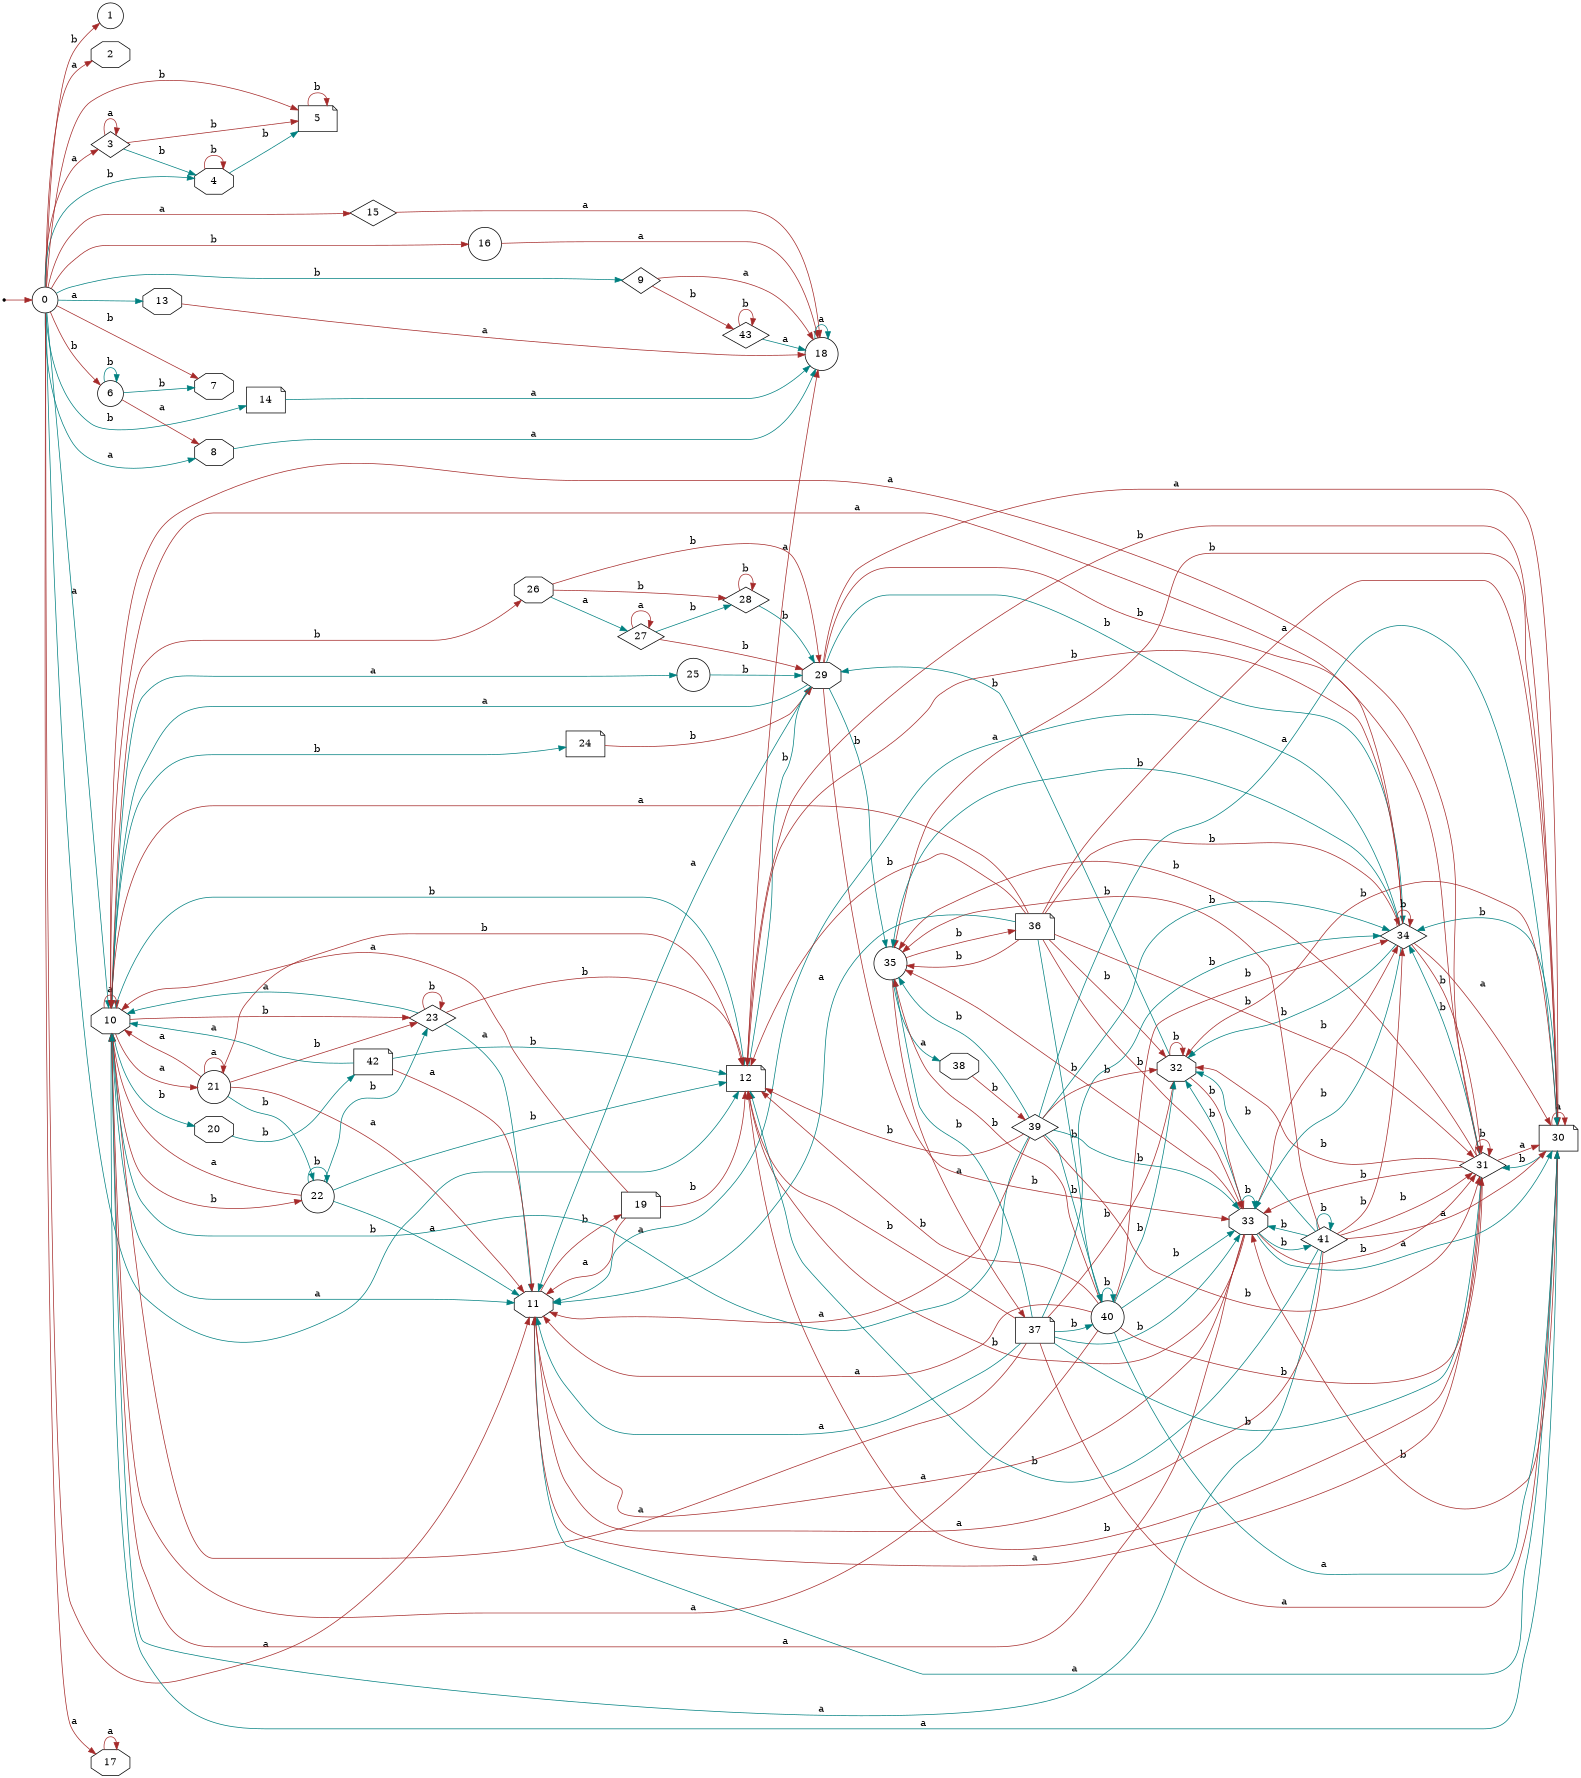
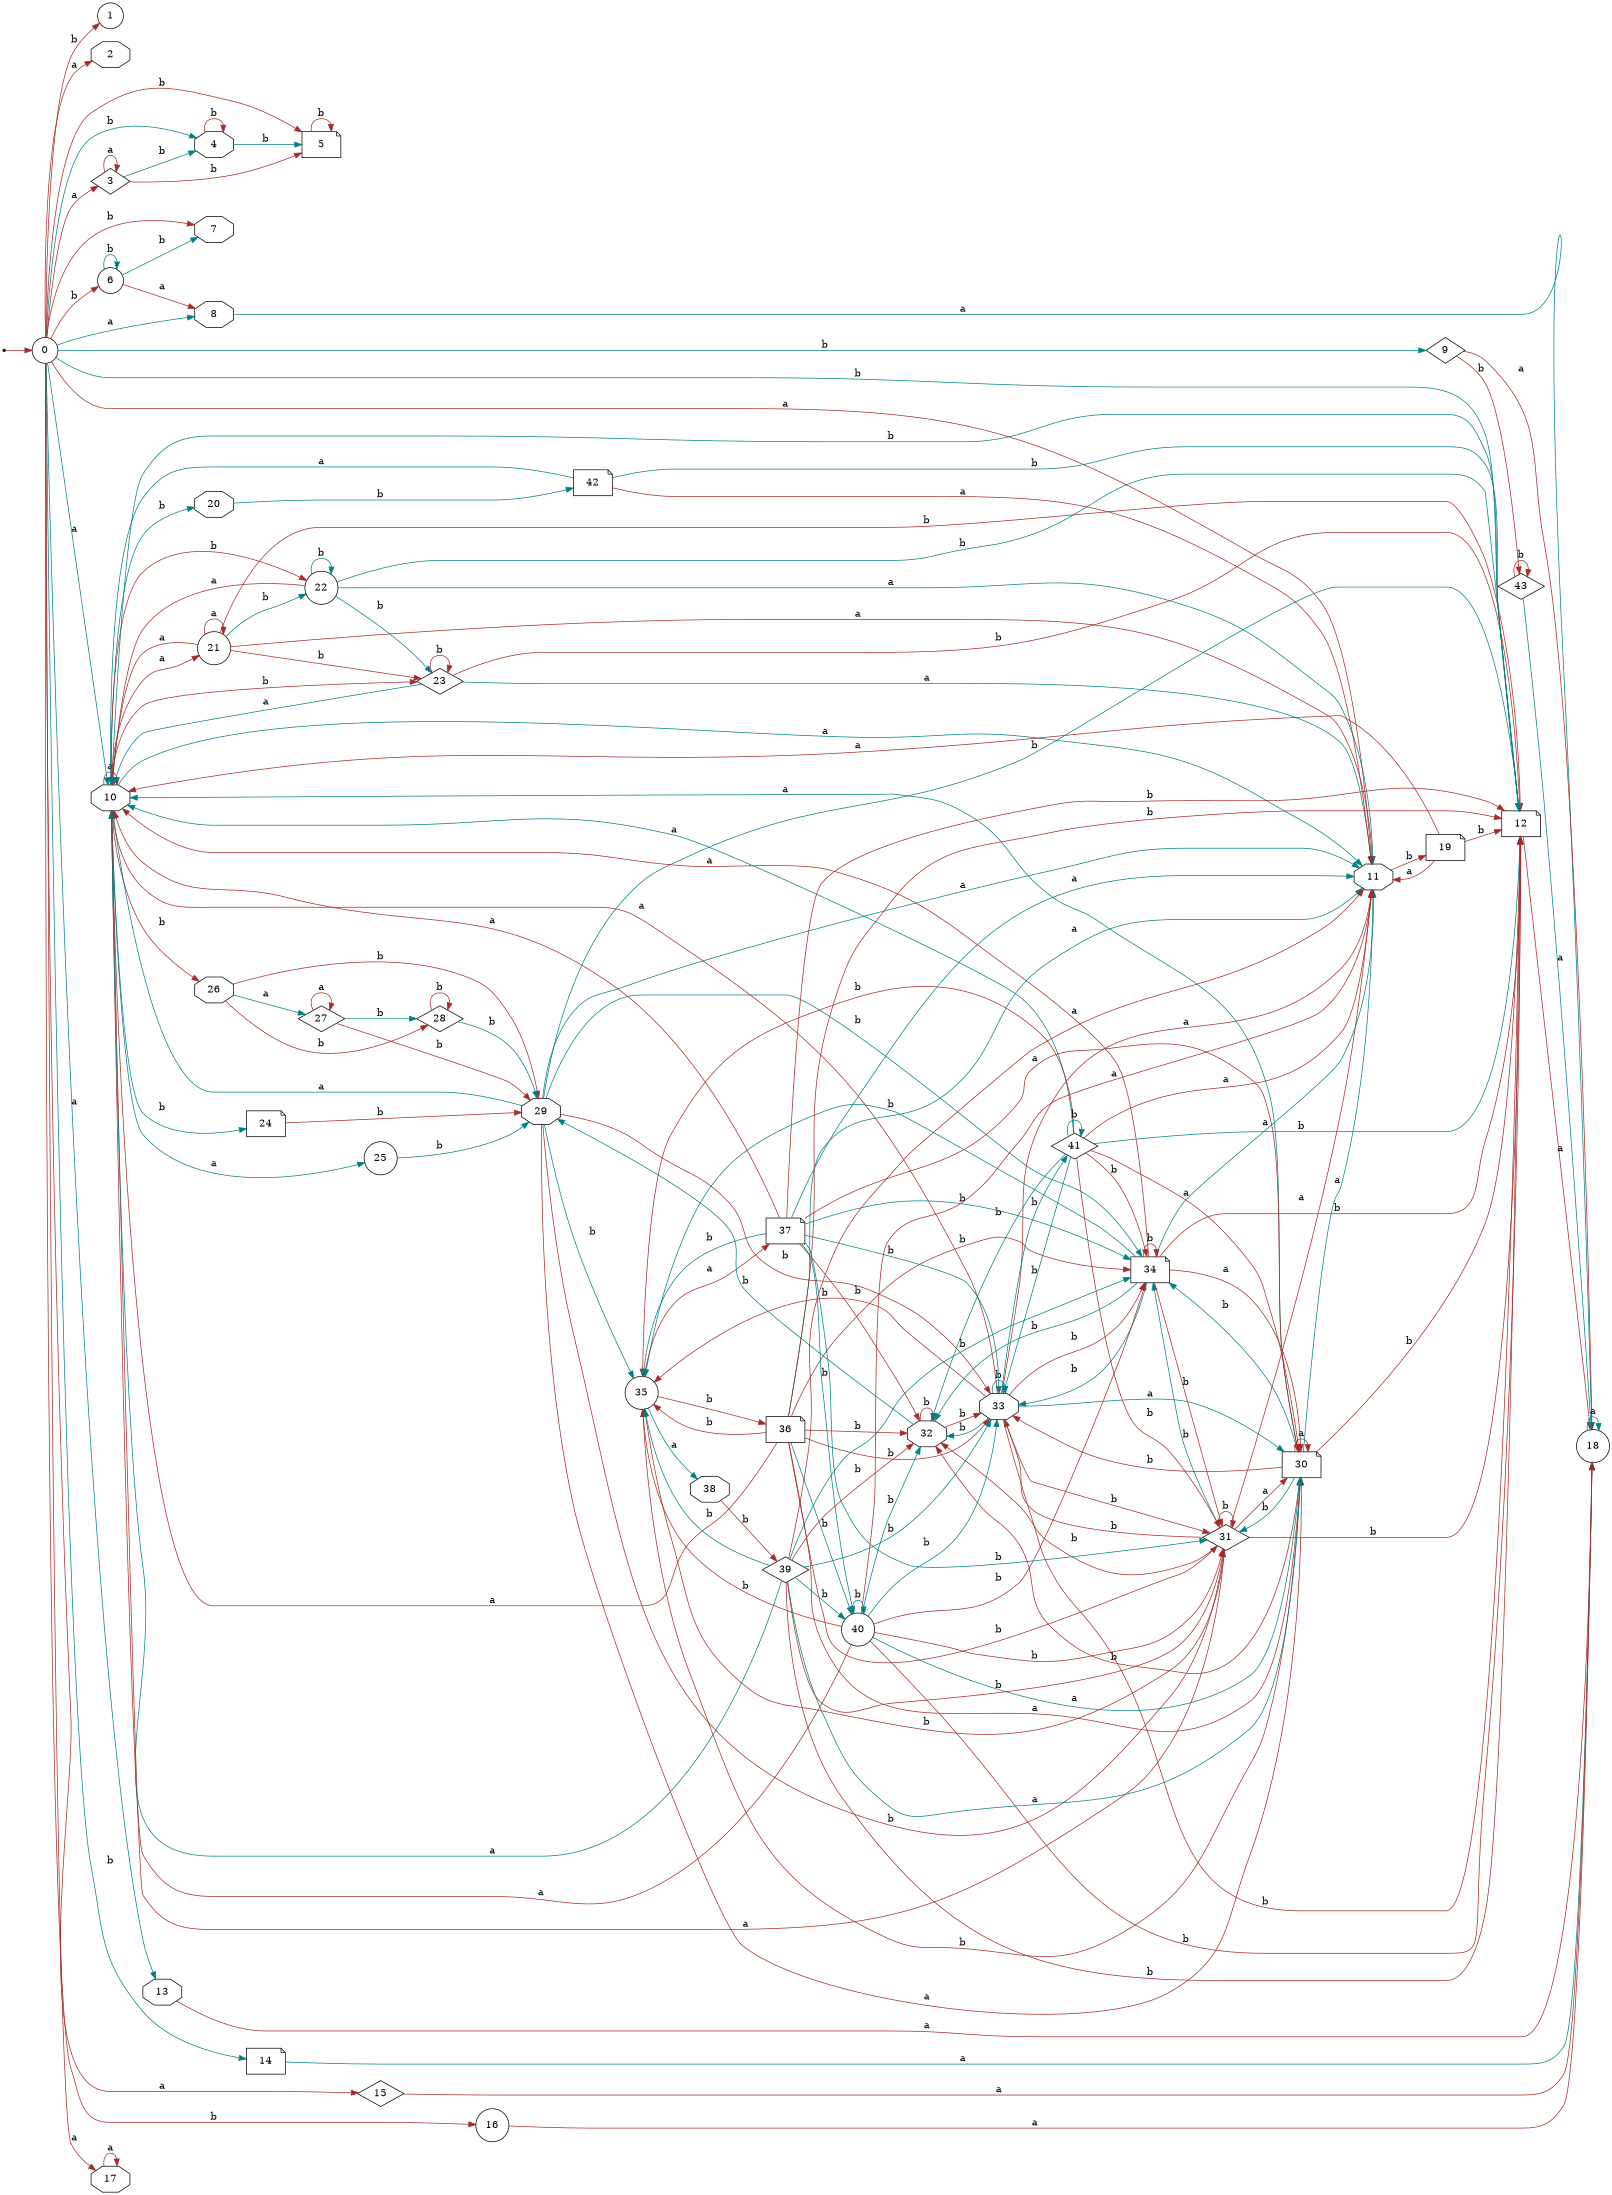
(772, 896) -> (1049, 745)
(1403, 936) -> (1150, 1270)
